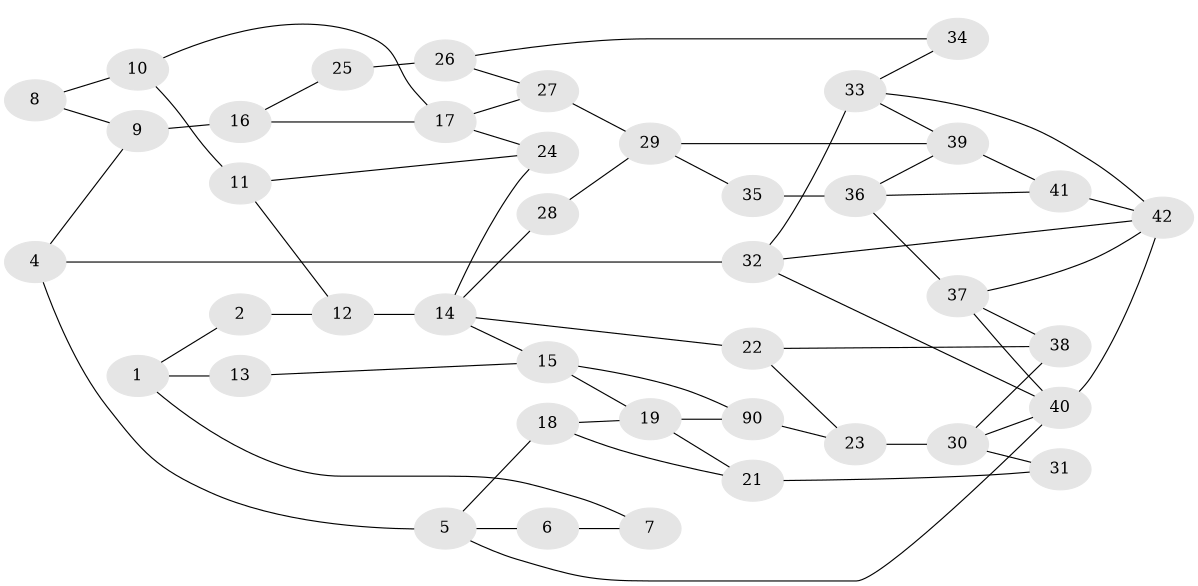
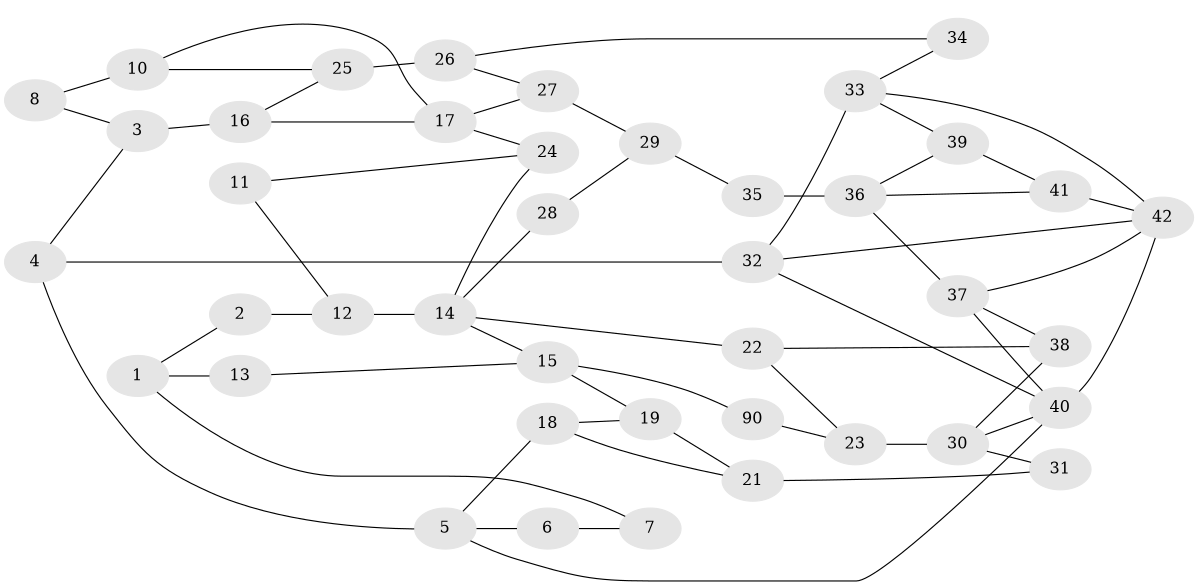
(183, 118) -> (240, 70)
(138, 131) -> (138, 131)
(804, 144) -> none
(702, 419) -> none
